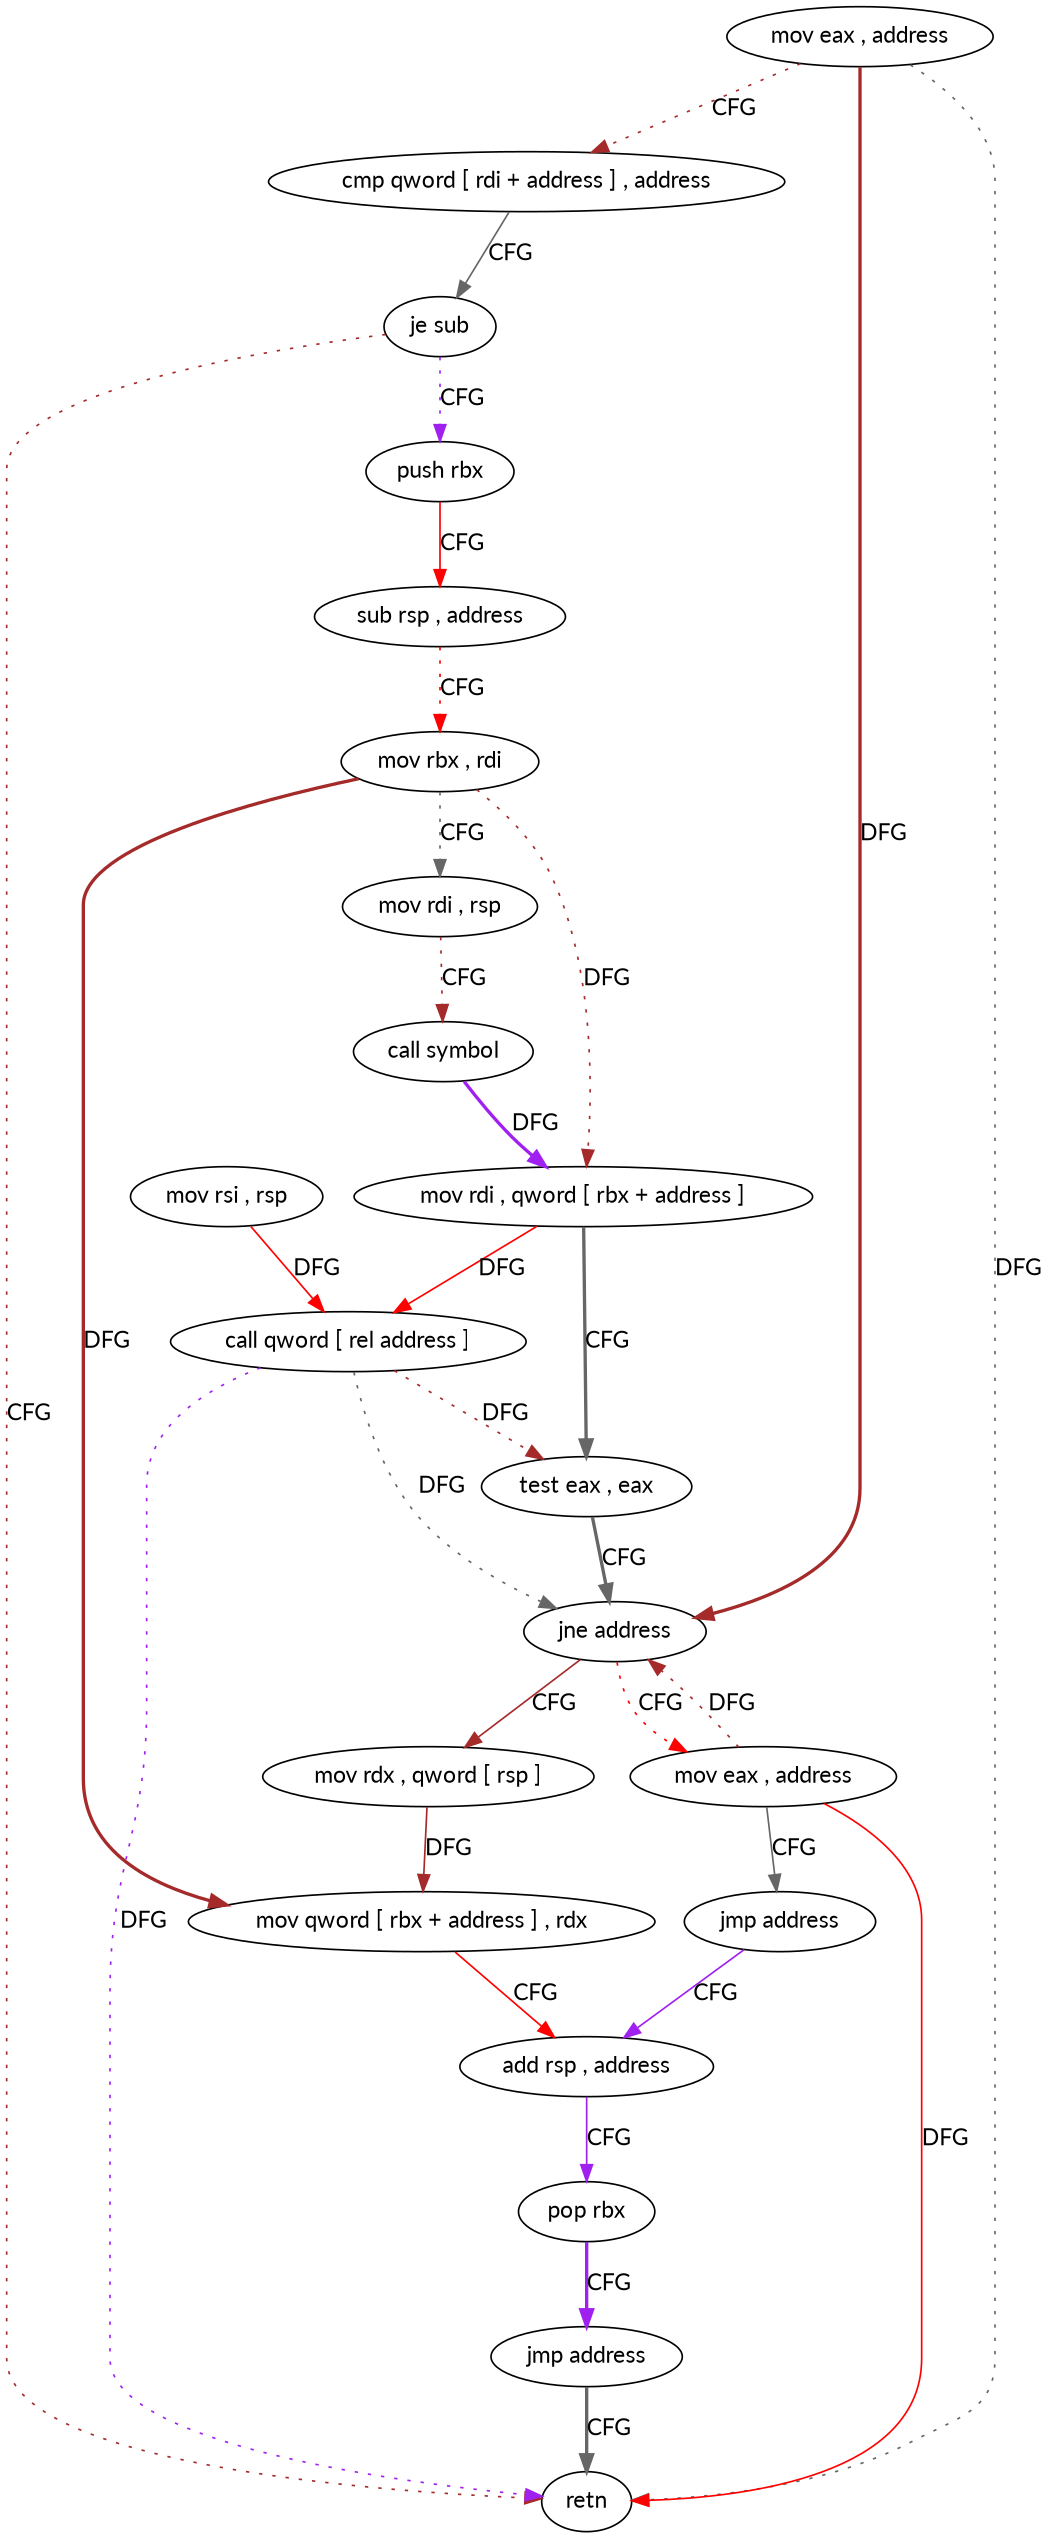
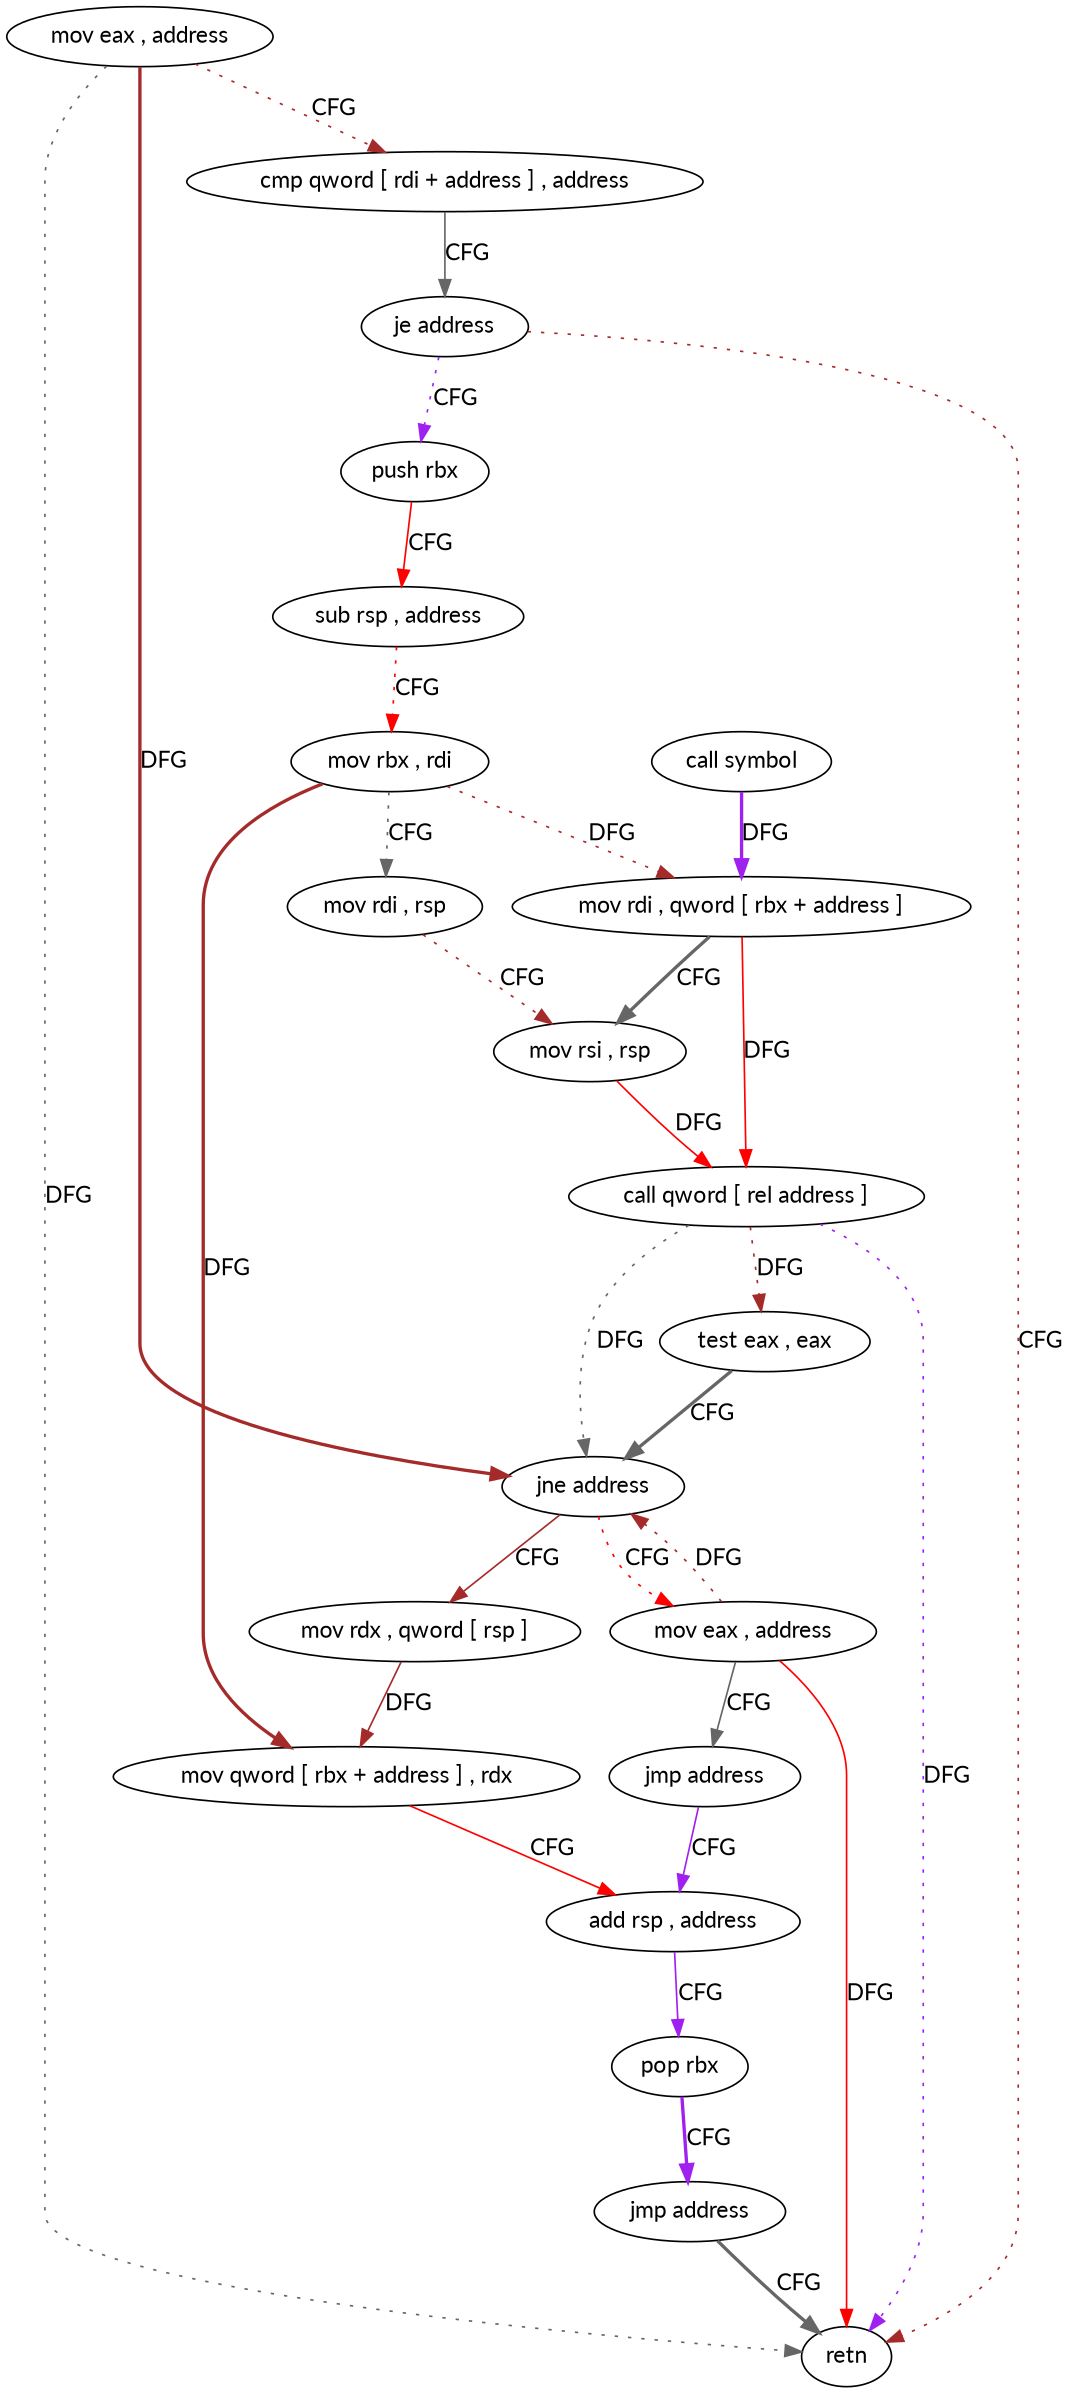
(440, 327) -> (445, 327)
(441, 971) -> (480, 974)
(585, 1333) -> (669, 973)
